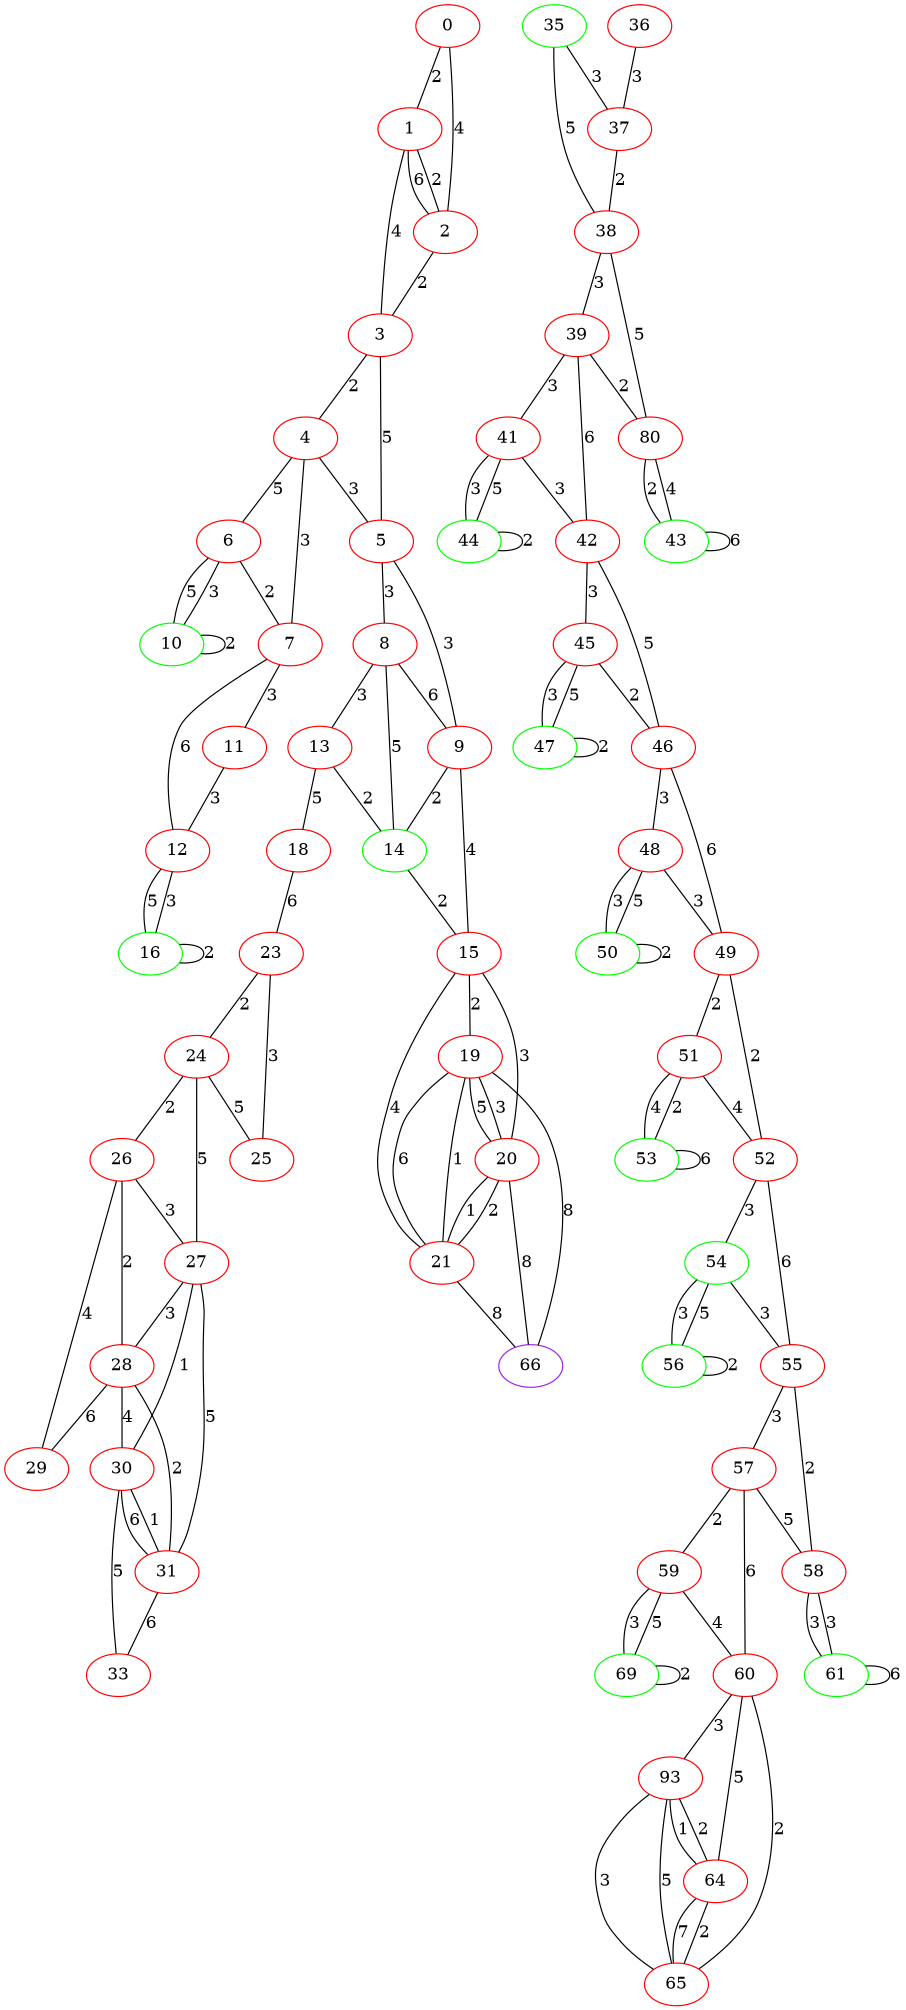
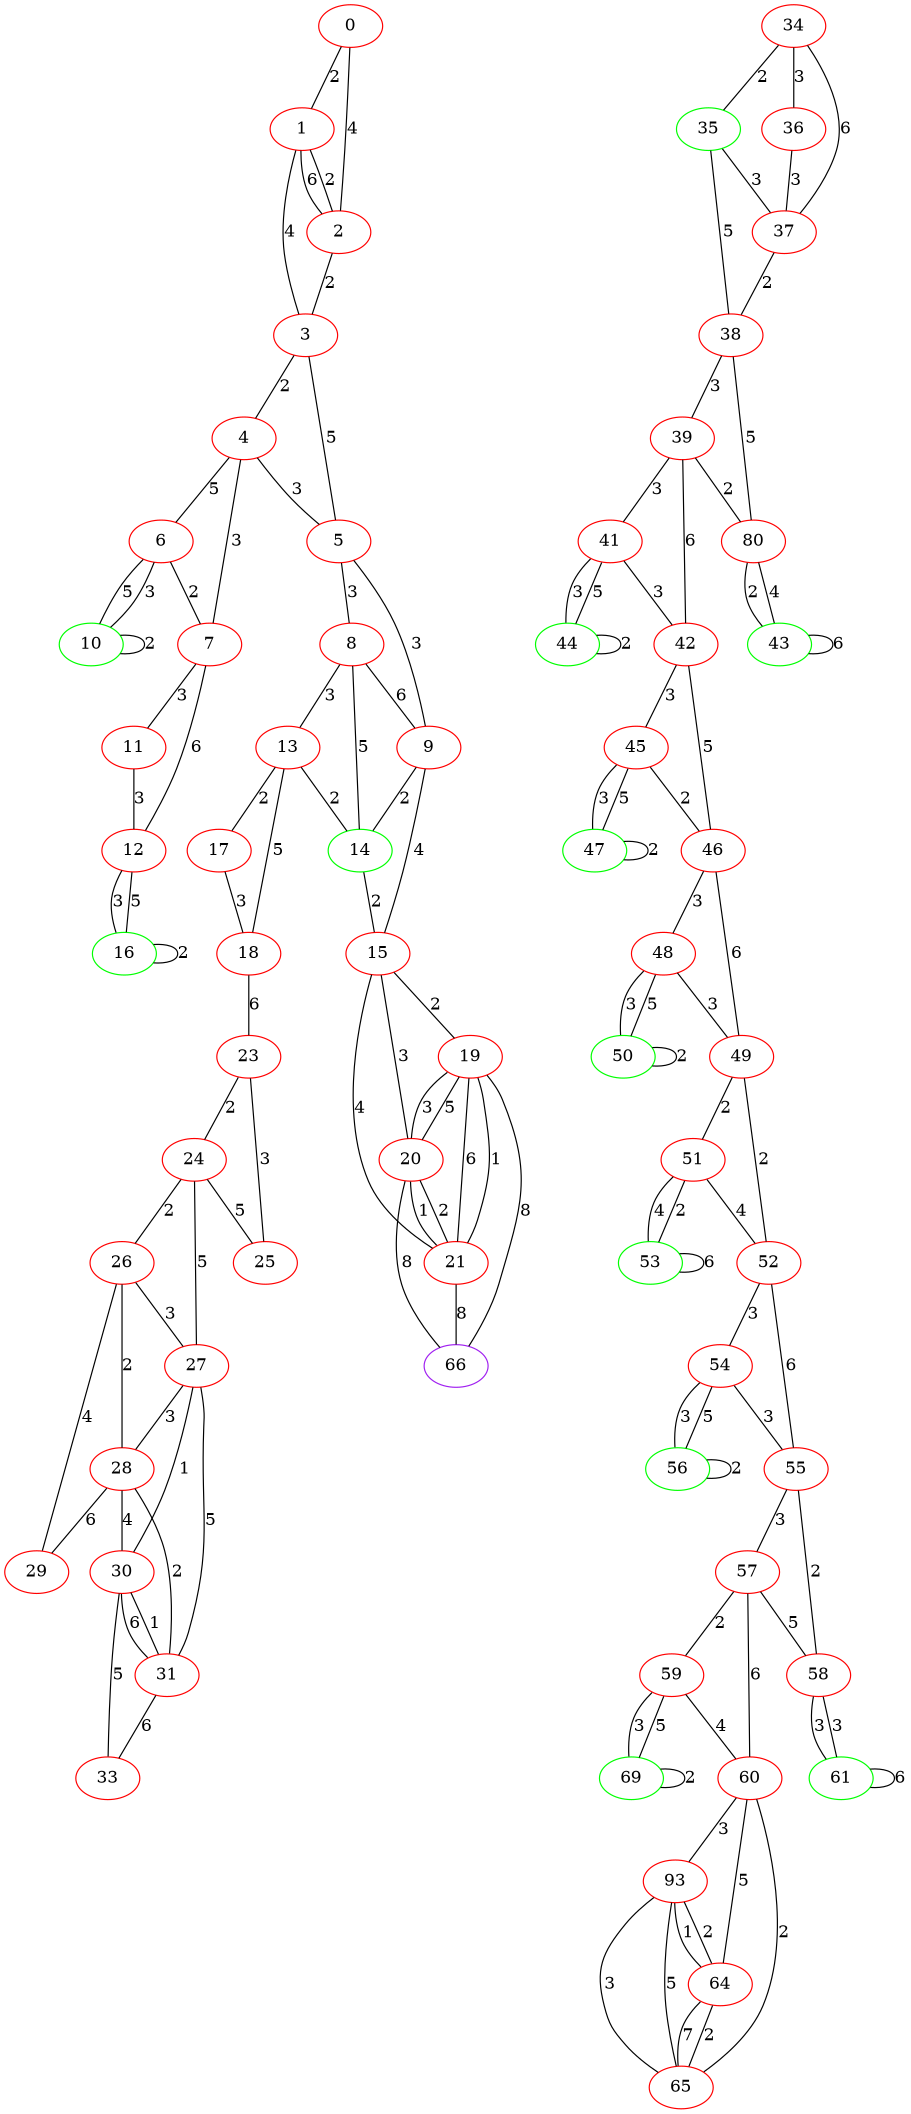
none -> (794, 26)
none -> (219, 851)
(717, 1263) -> (720, 1366)
